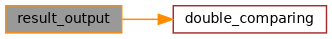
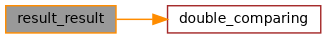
(64, 19) -> (61, 19)
